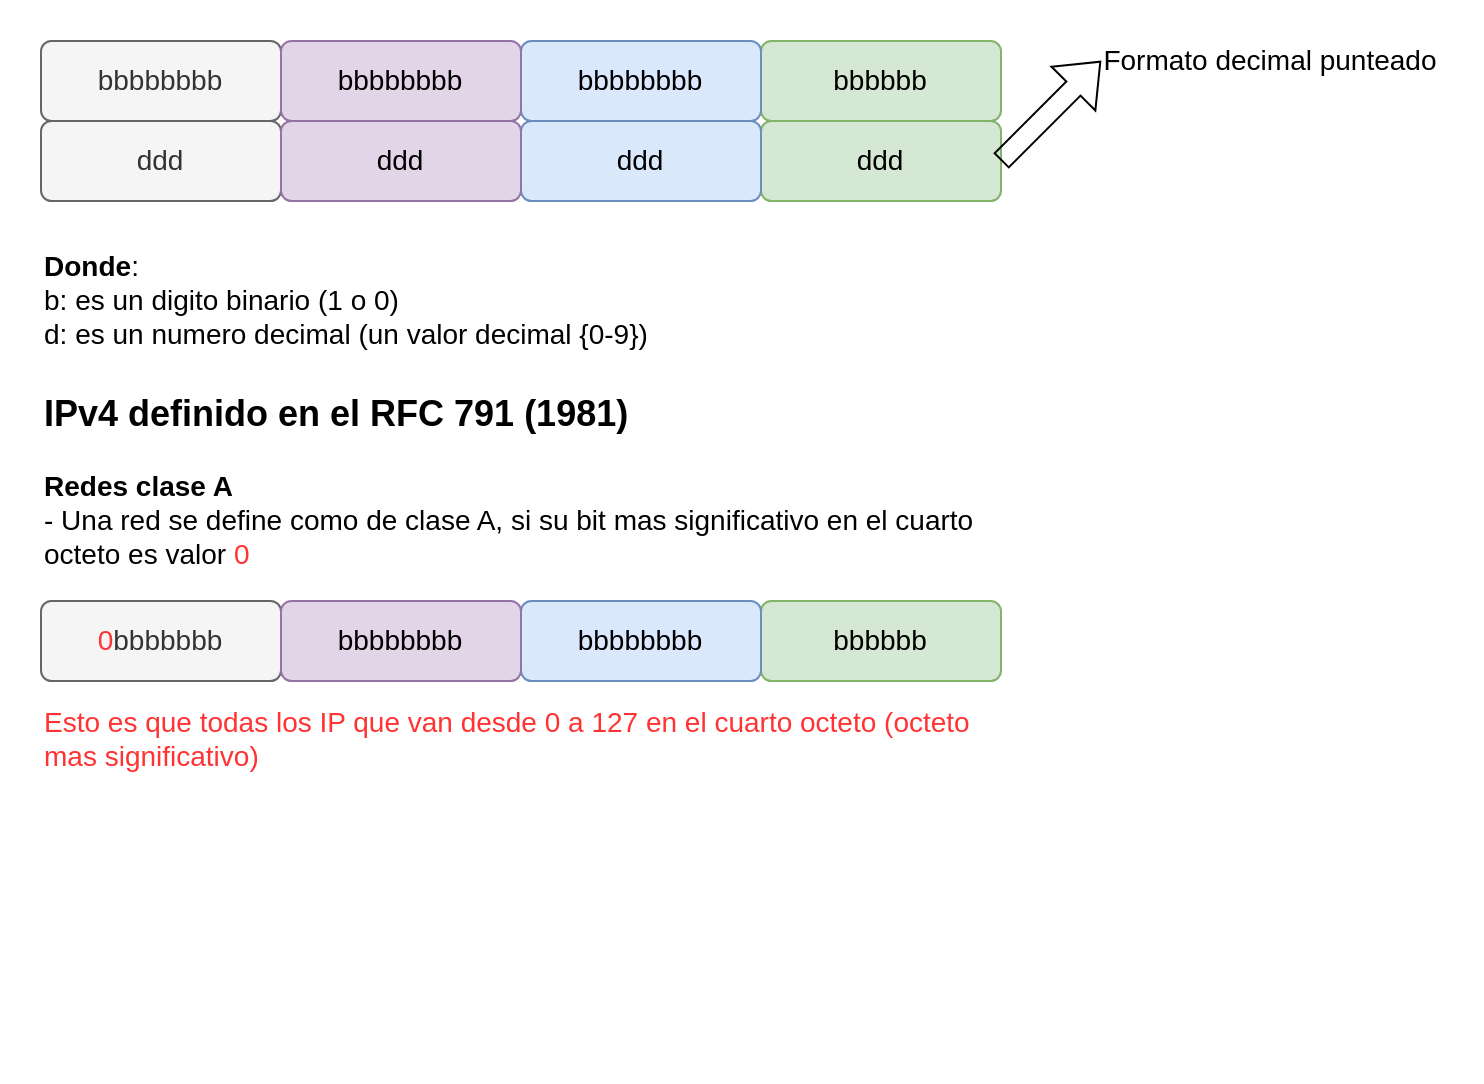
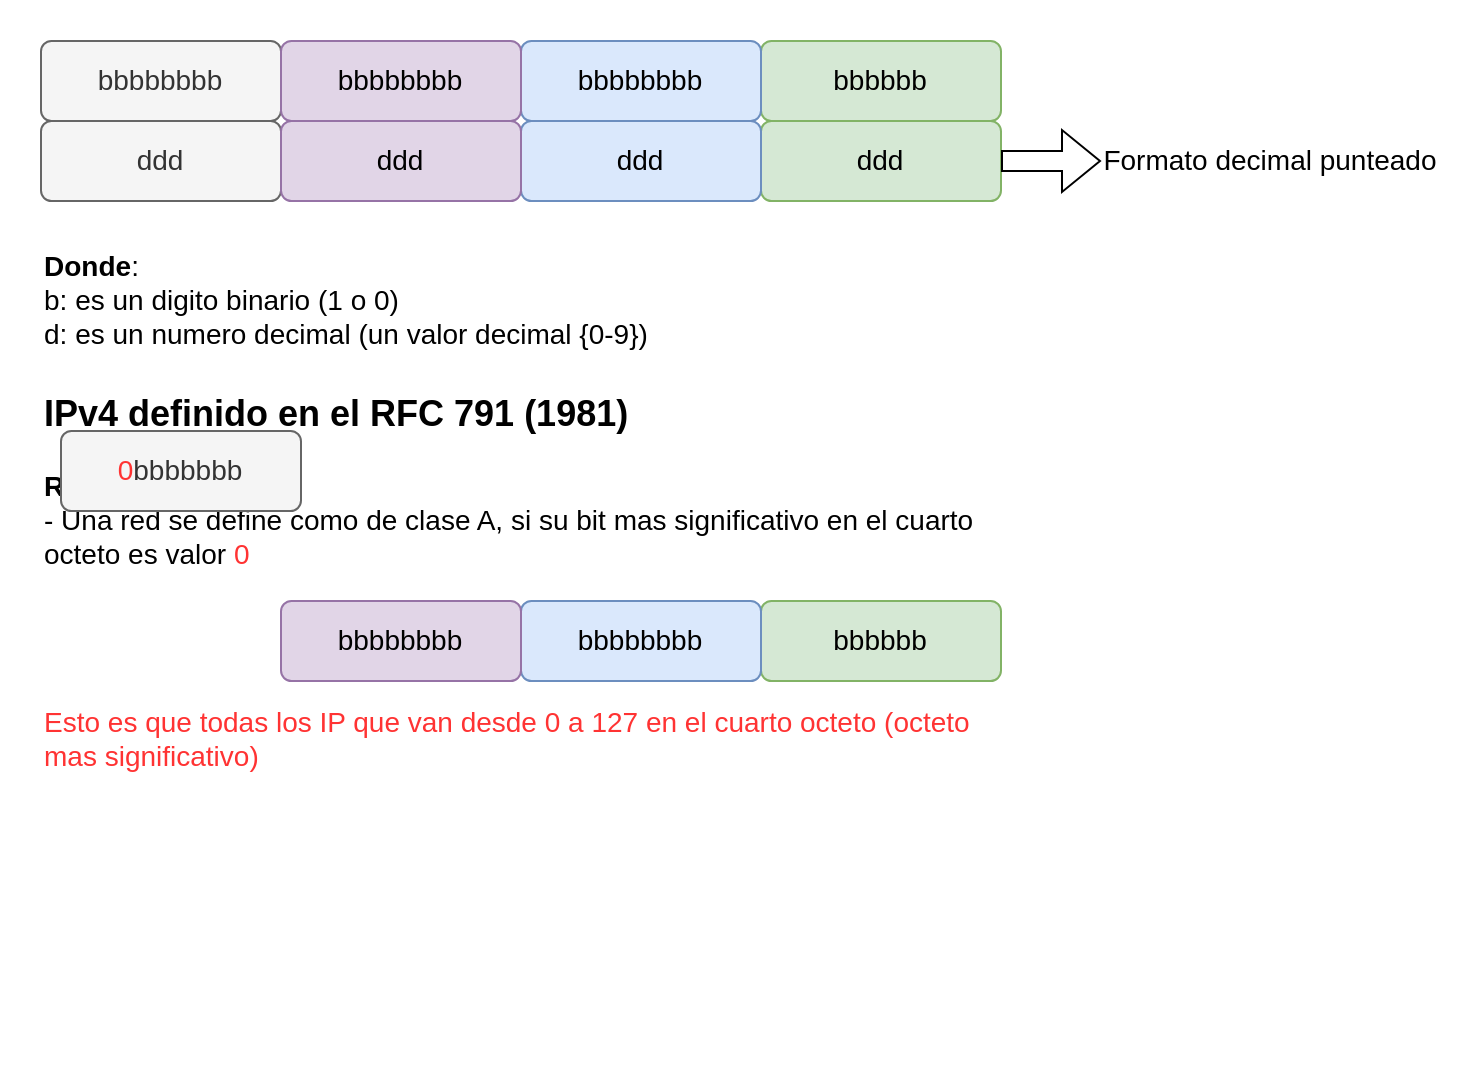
(1271, 61) -> (1271, 161)
(161, 641) -> (181, 471)
